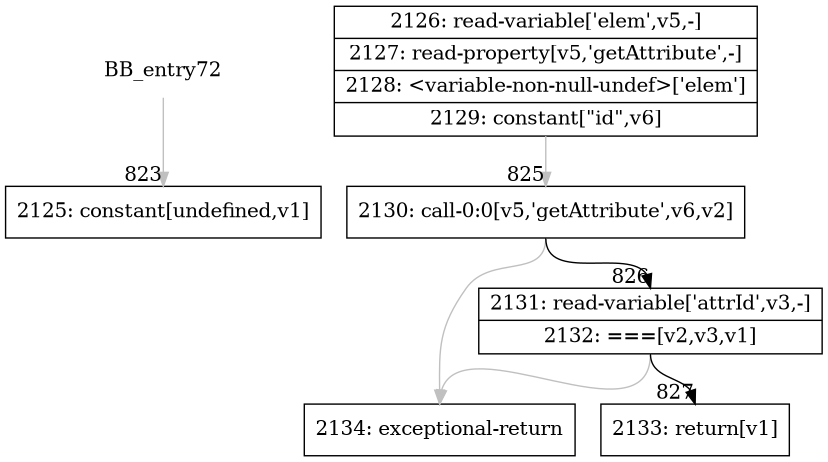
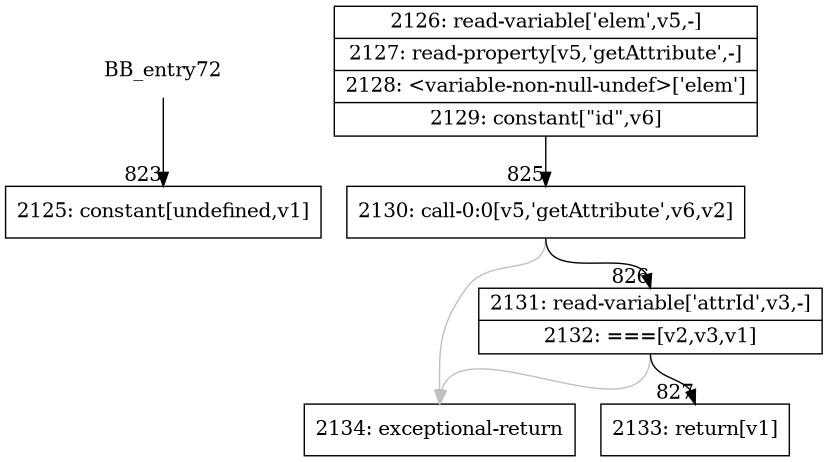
(163, 135) -> (163, 135)
(546, 154) -> (546, 154)
